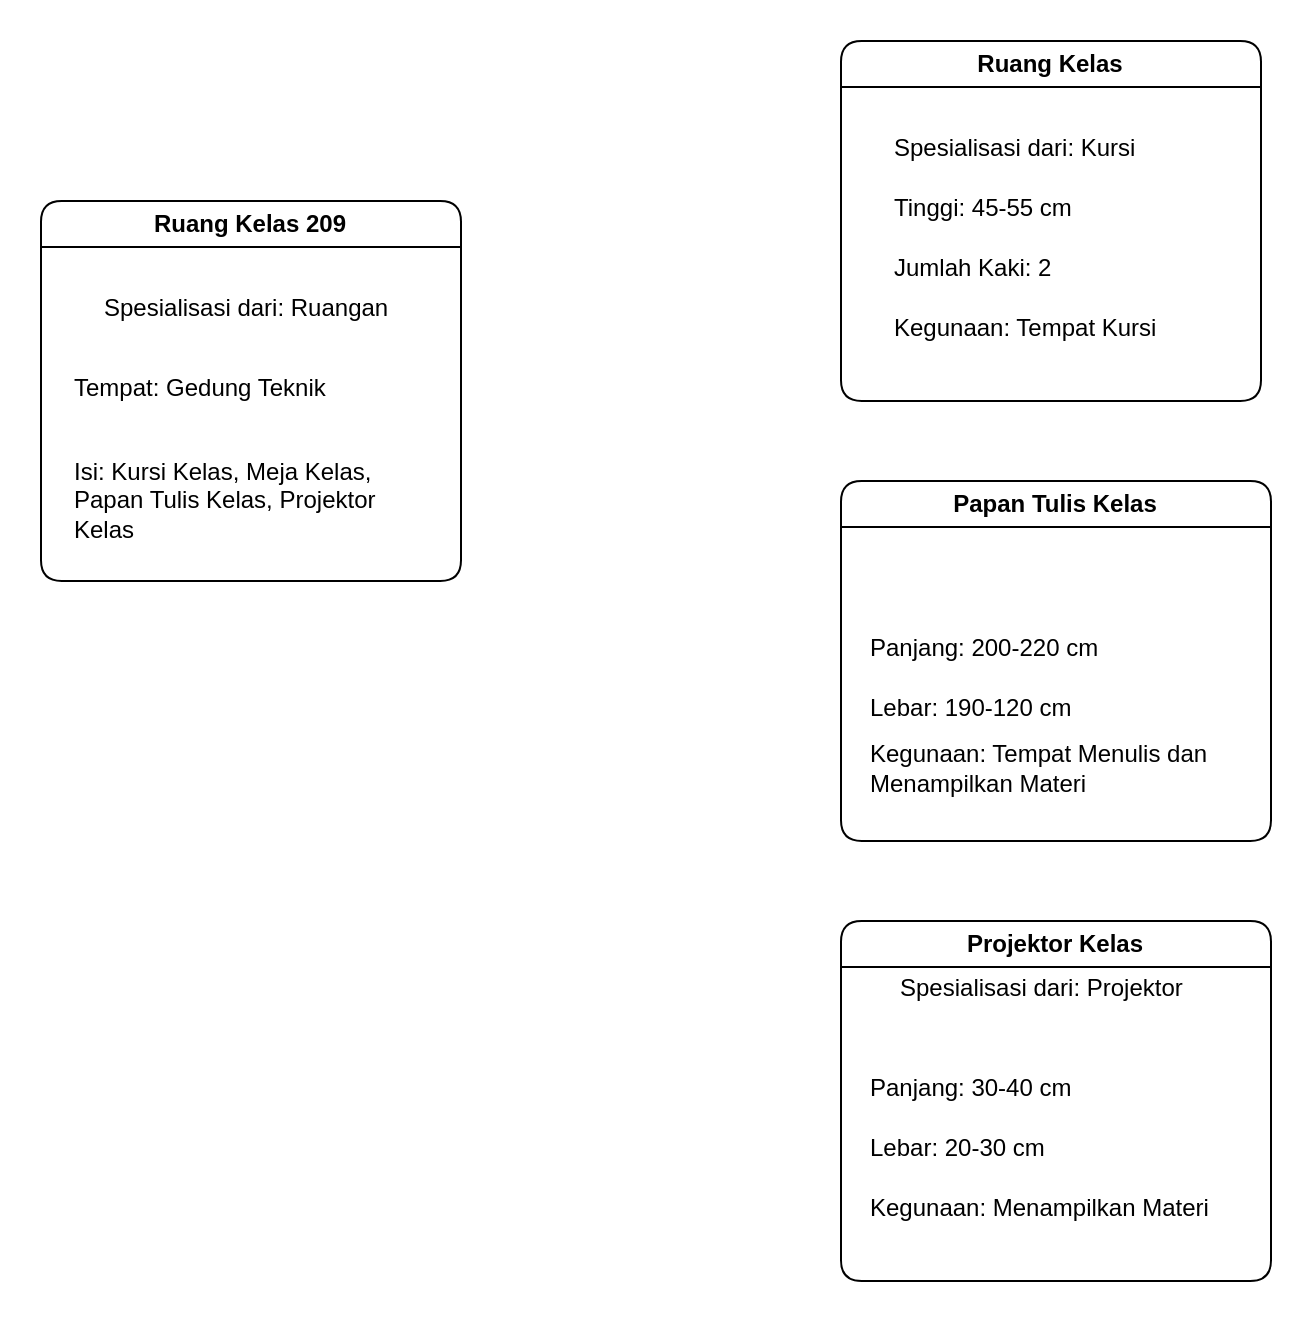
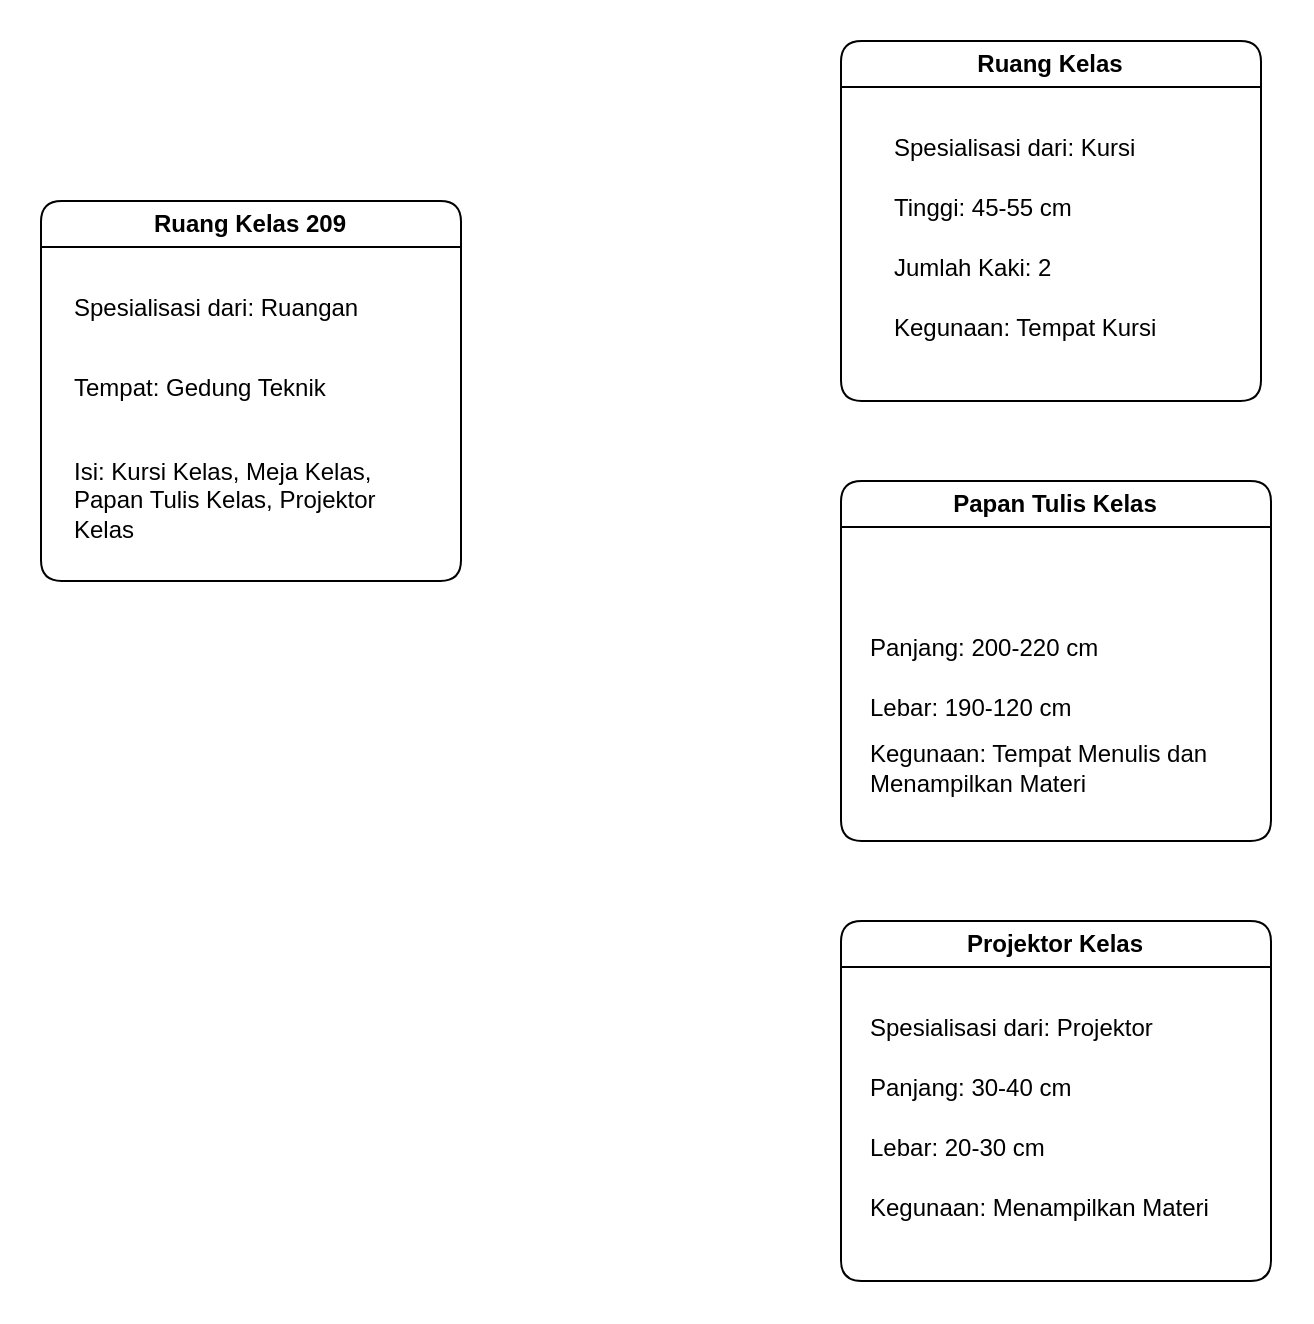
(271, 309) -> (241, 309)
(1056, 989) -> (1026, 1029)
